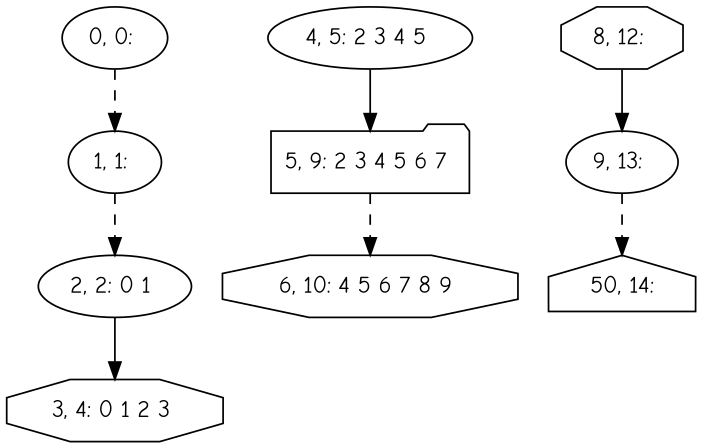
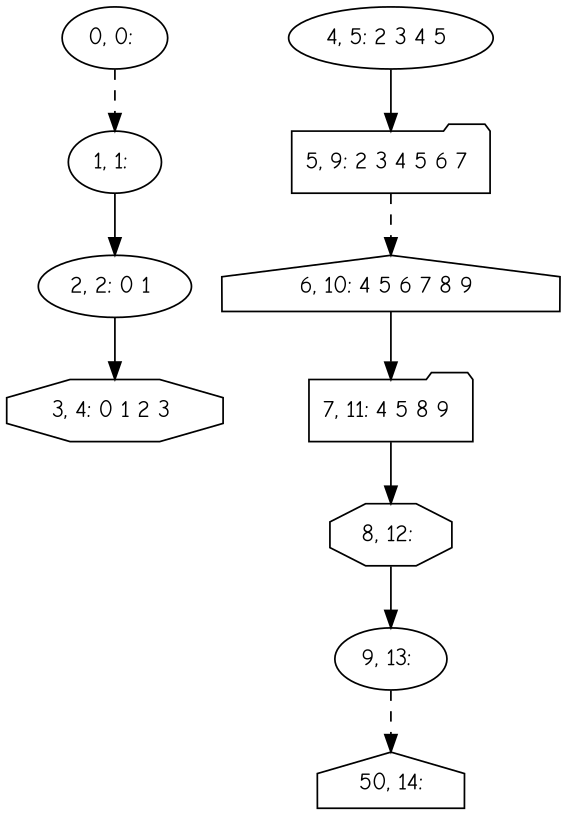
(115, 216) -> (115, 216)
(370, 286) -> (391, 286)
none -> (391, 411)
